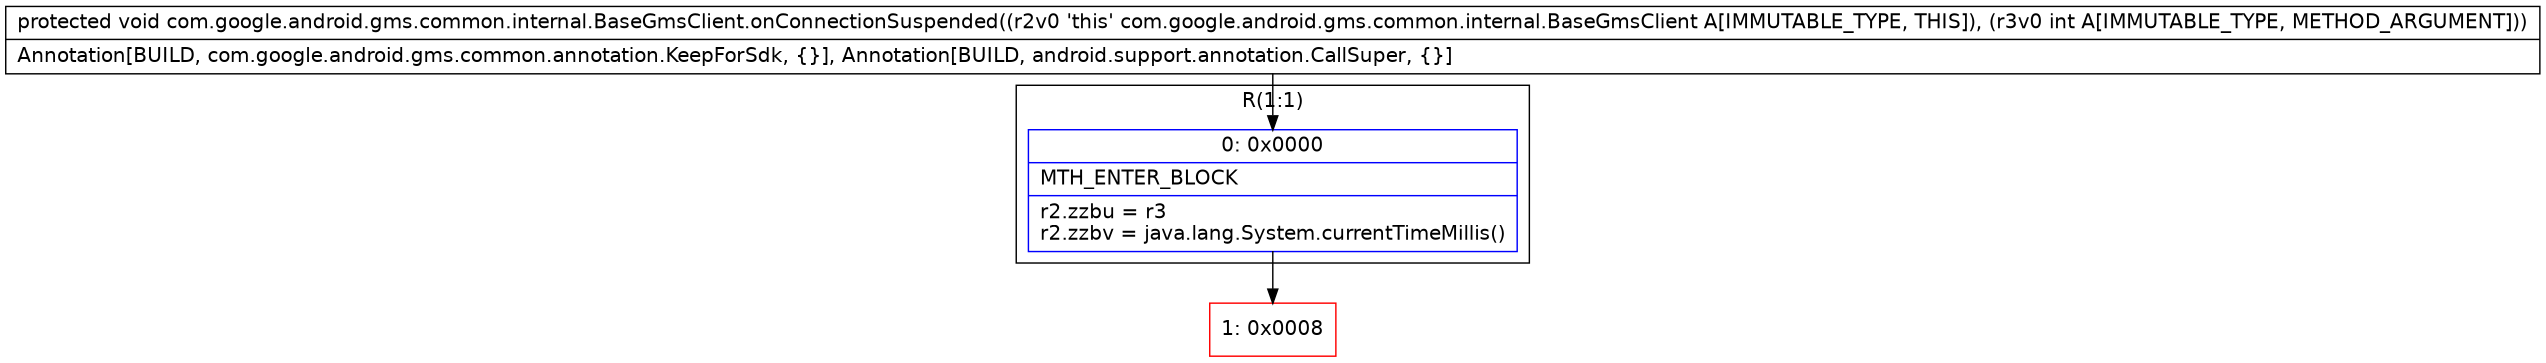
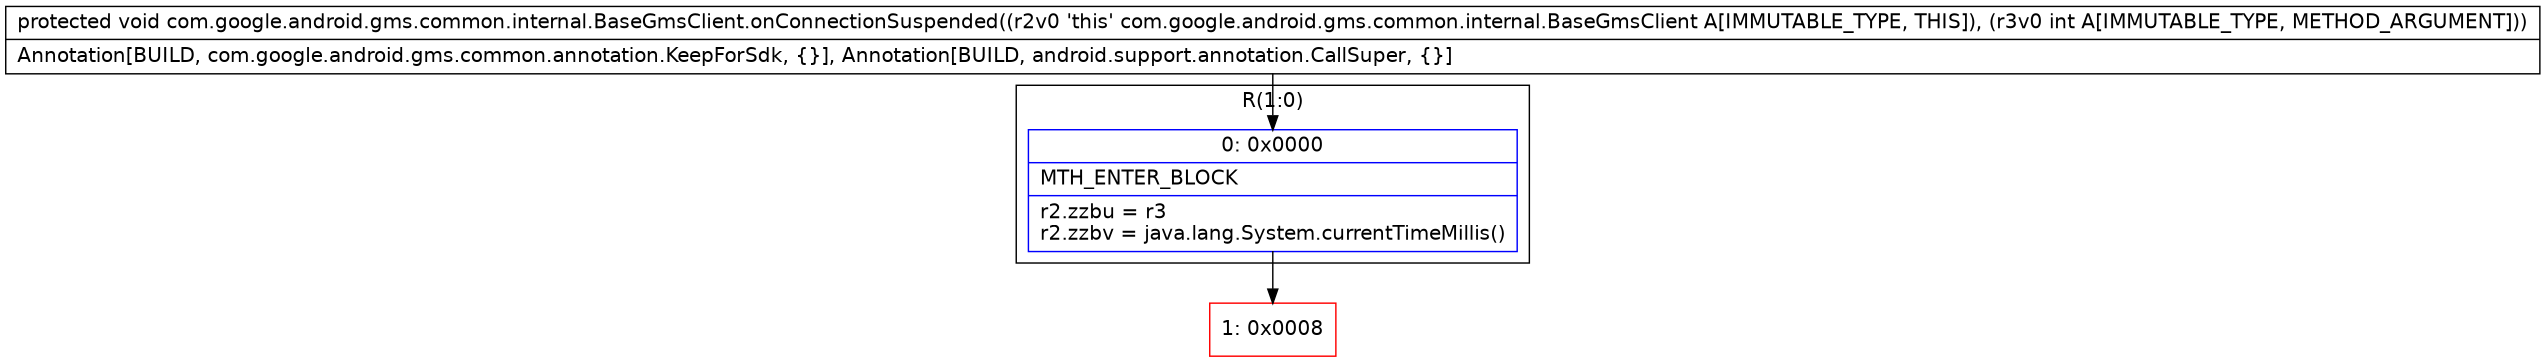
(1273, 102) -> (1273, 102)
